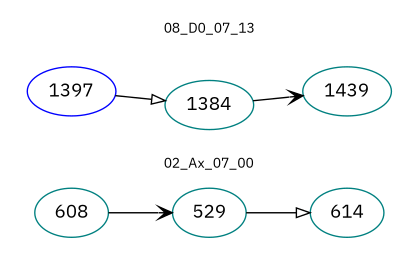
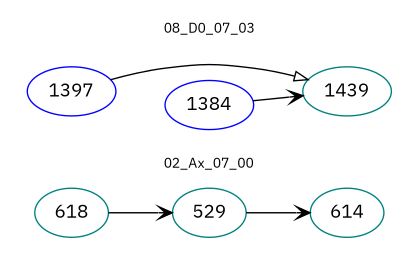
(209, 29) -> (209, 29)
(133, 97) -> (202, 65)
(209, 105) -> (209, 105)
(72, 213) -> (72, 213)
(271, 213) -> (271, 213)
